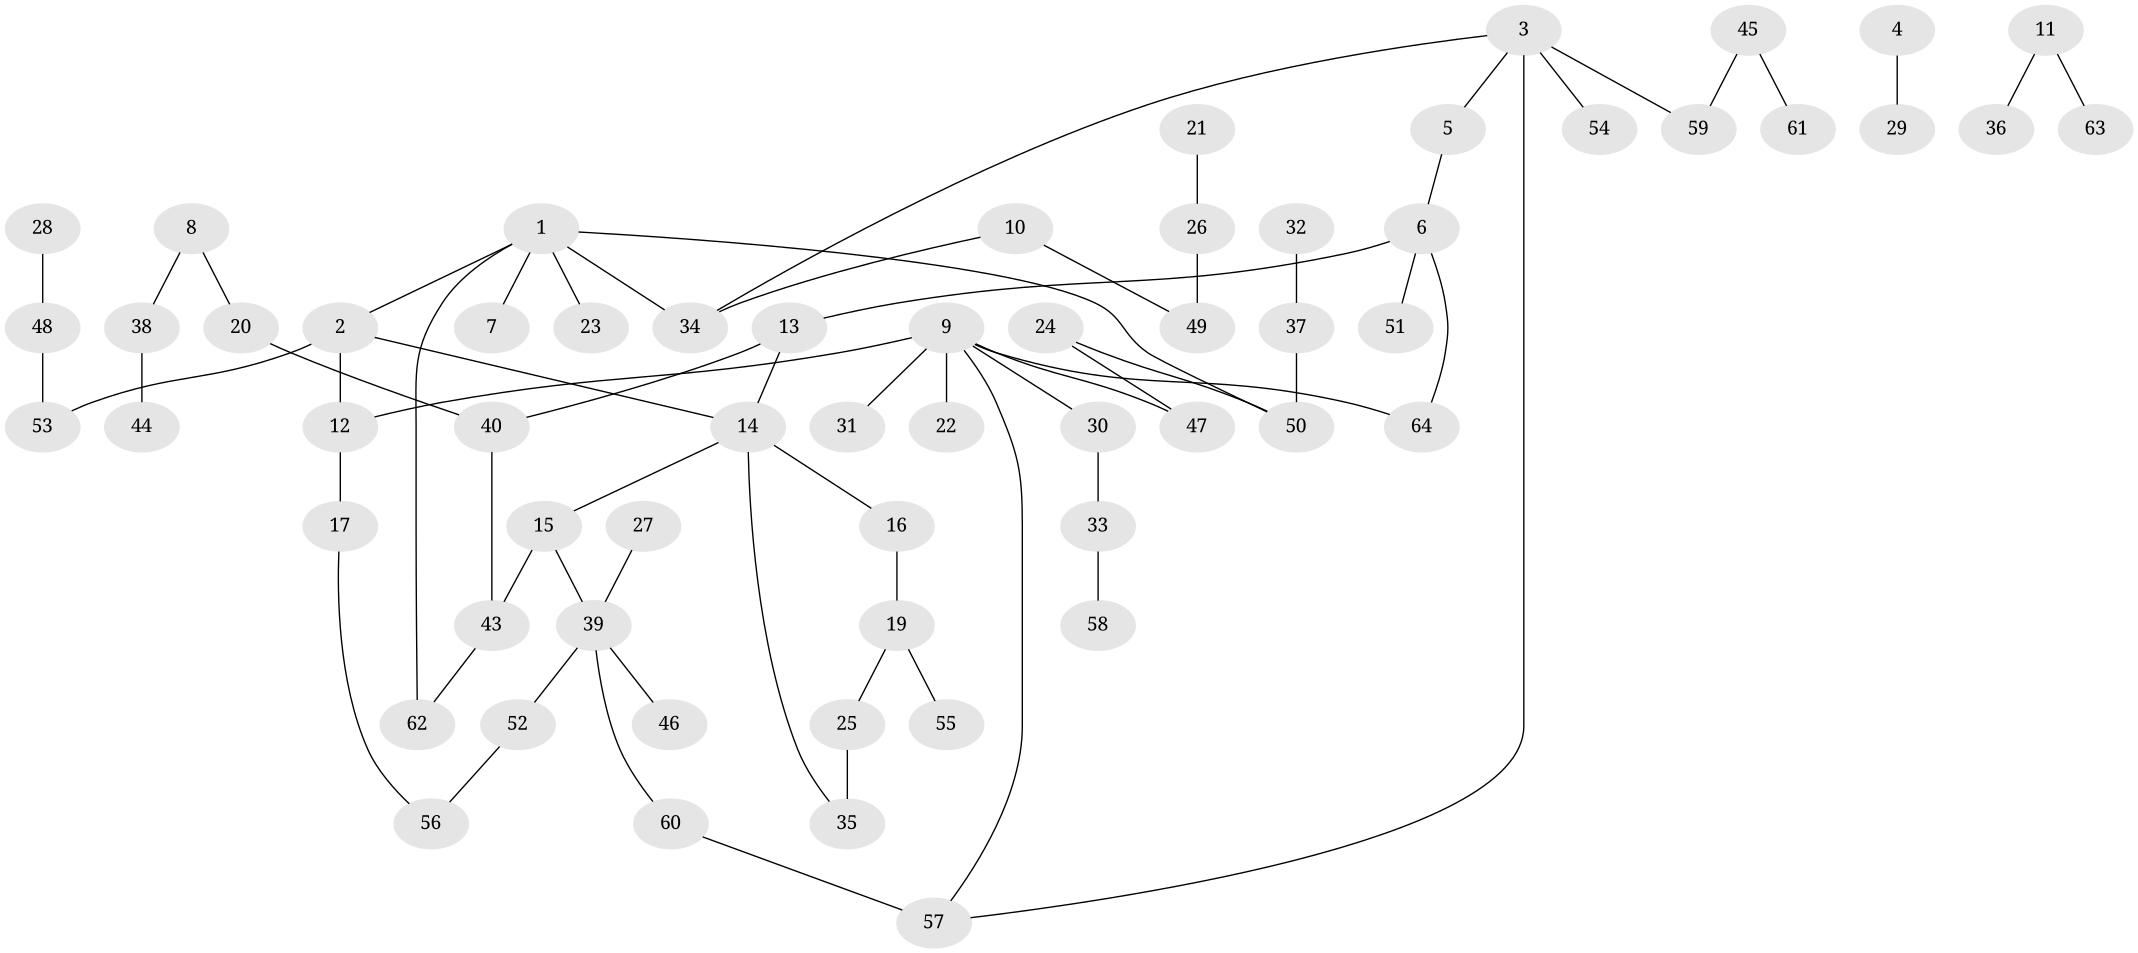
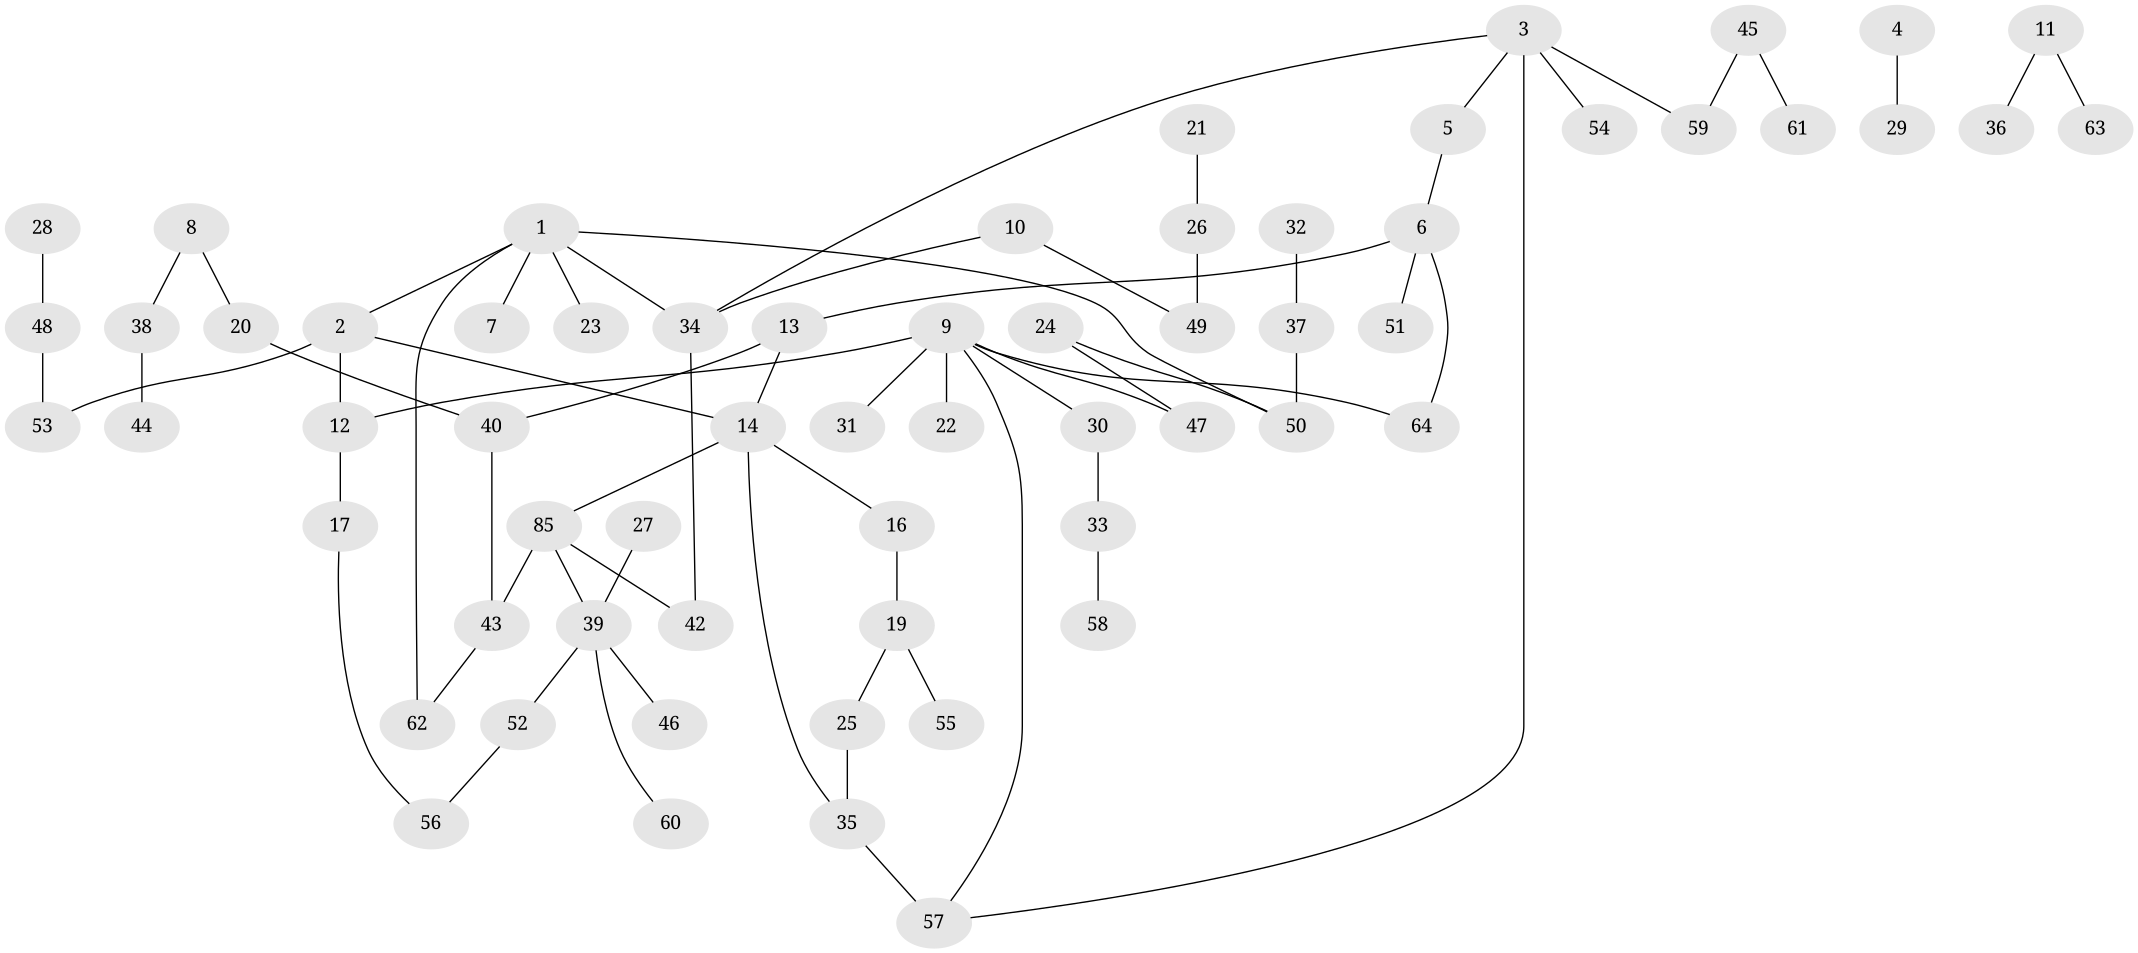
(544, 526) -> (544, 526)
none -> (696, 626)
(803, 873) -> (891, 874)
